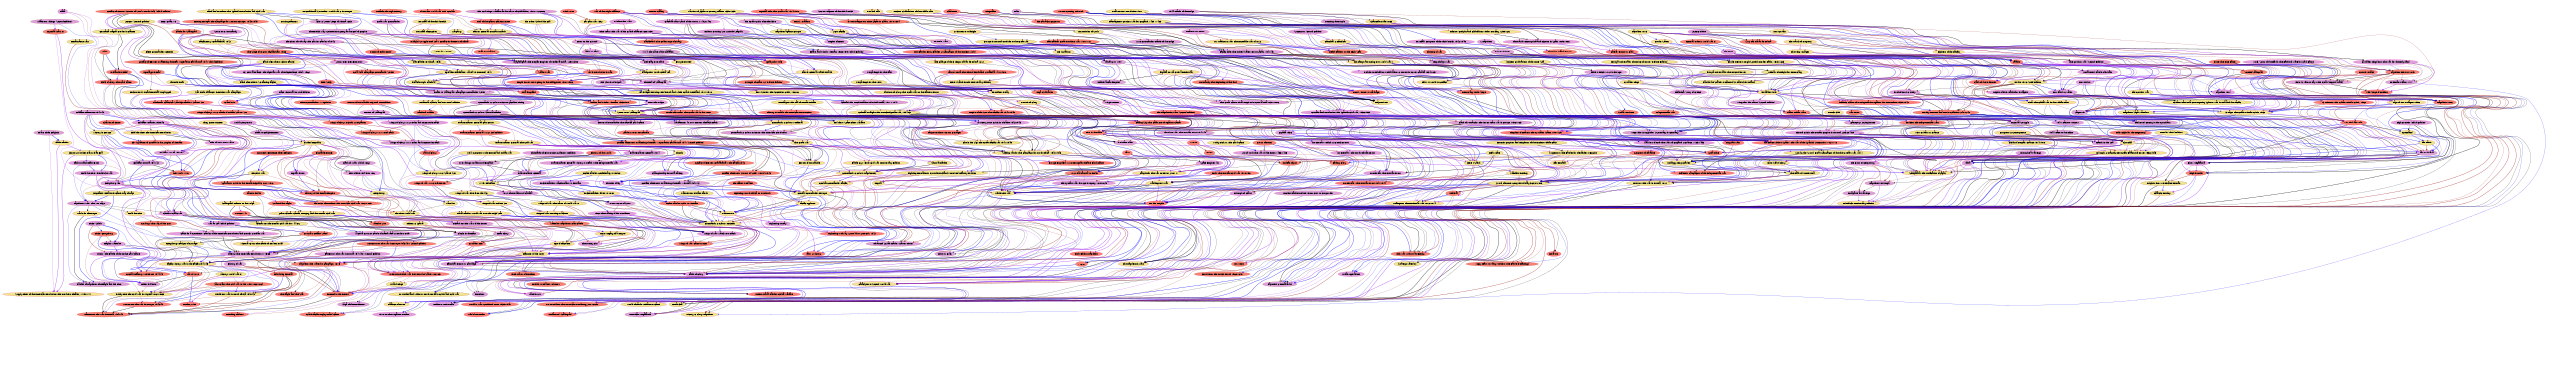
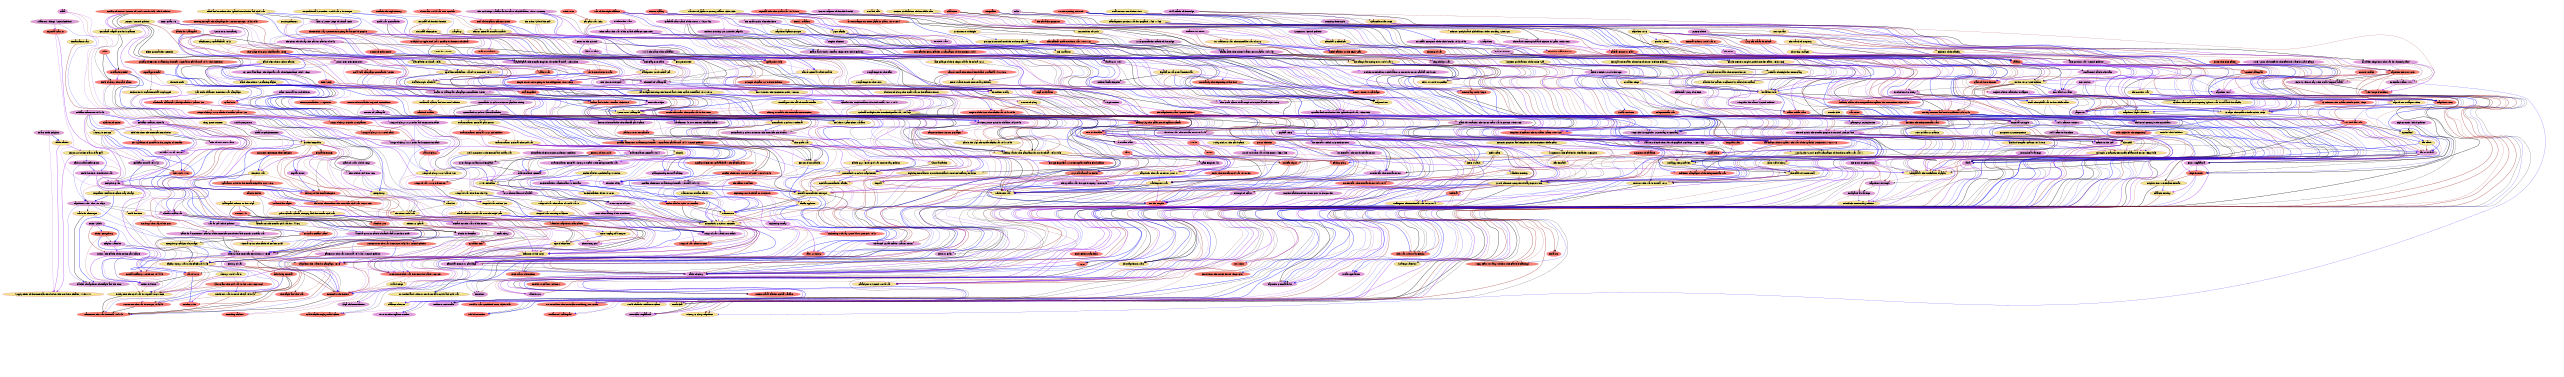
(338, 32) -> (338, 32)
(663, 42) -> none
(928, 122) -> none
(587, 239) -> (588, 239)
